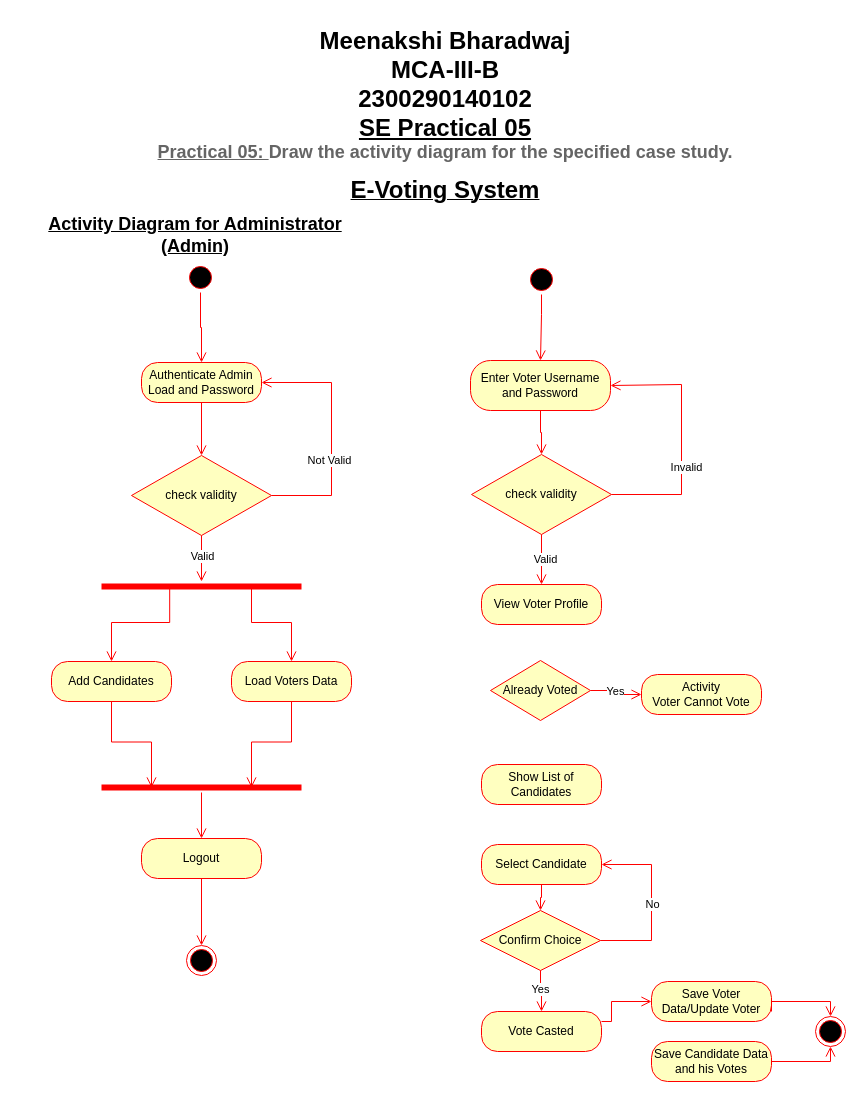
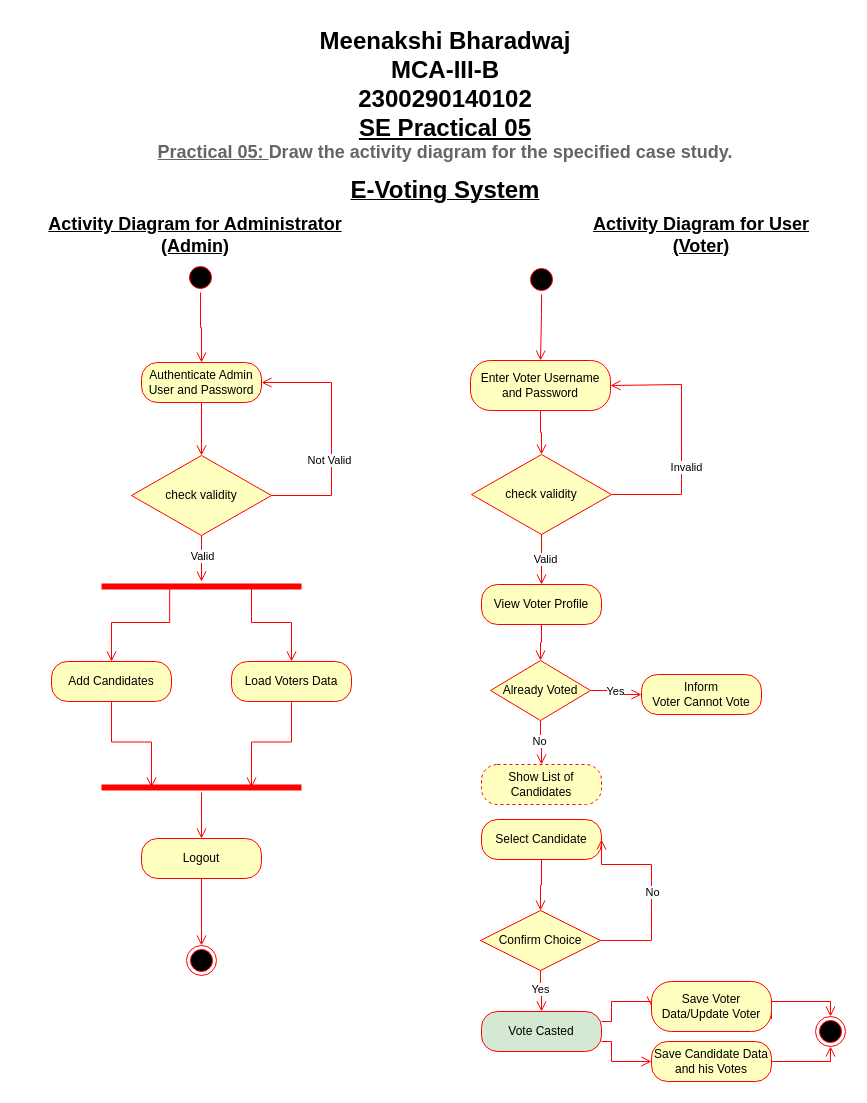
none -> (702, 236)
(202, 383) -> (202, 383)
none -> (542, 642)
(702, 695) -> (702, 695)
none -> (541, 742)
(542, 785) -> (542, 785)
(542, 865) -> (542, 840)
(712, 1002) -> (712, 1007)
(542, 1032) -> (542, 1032)
none -> (615, 1062)
